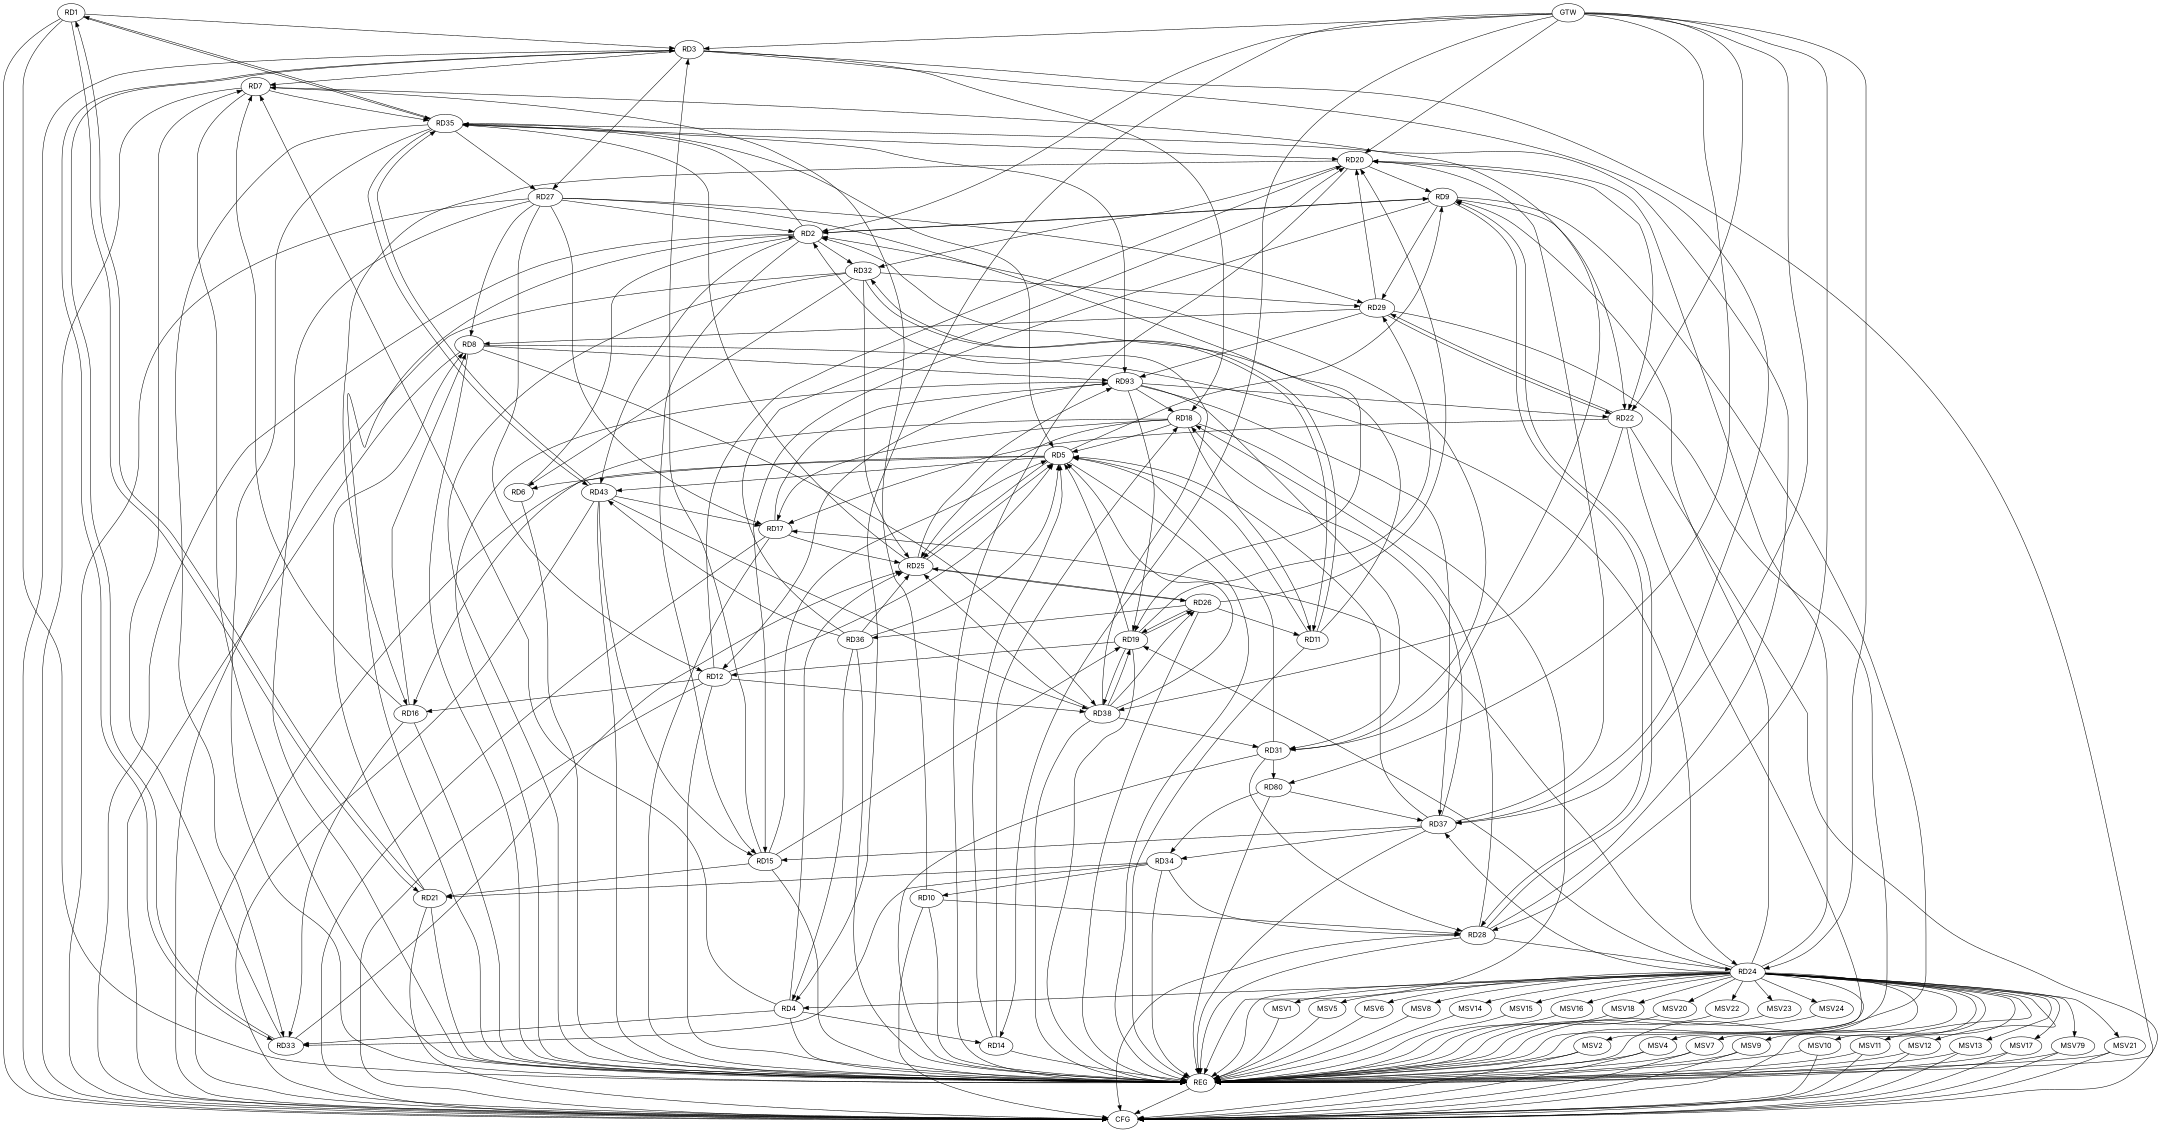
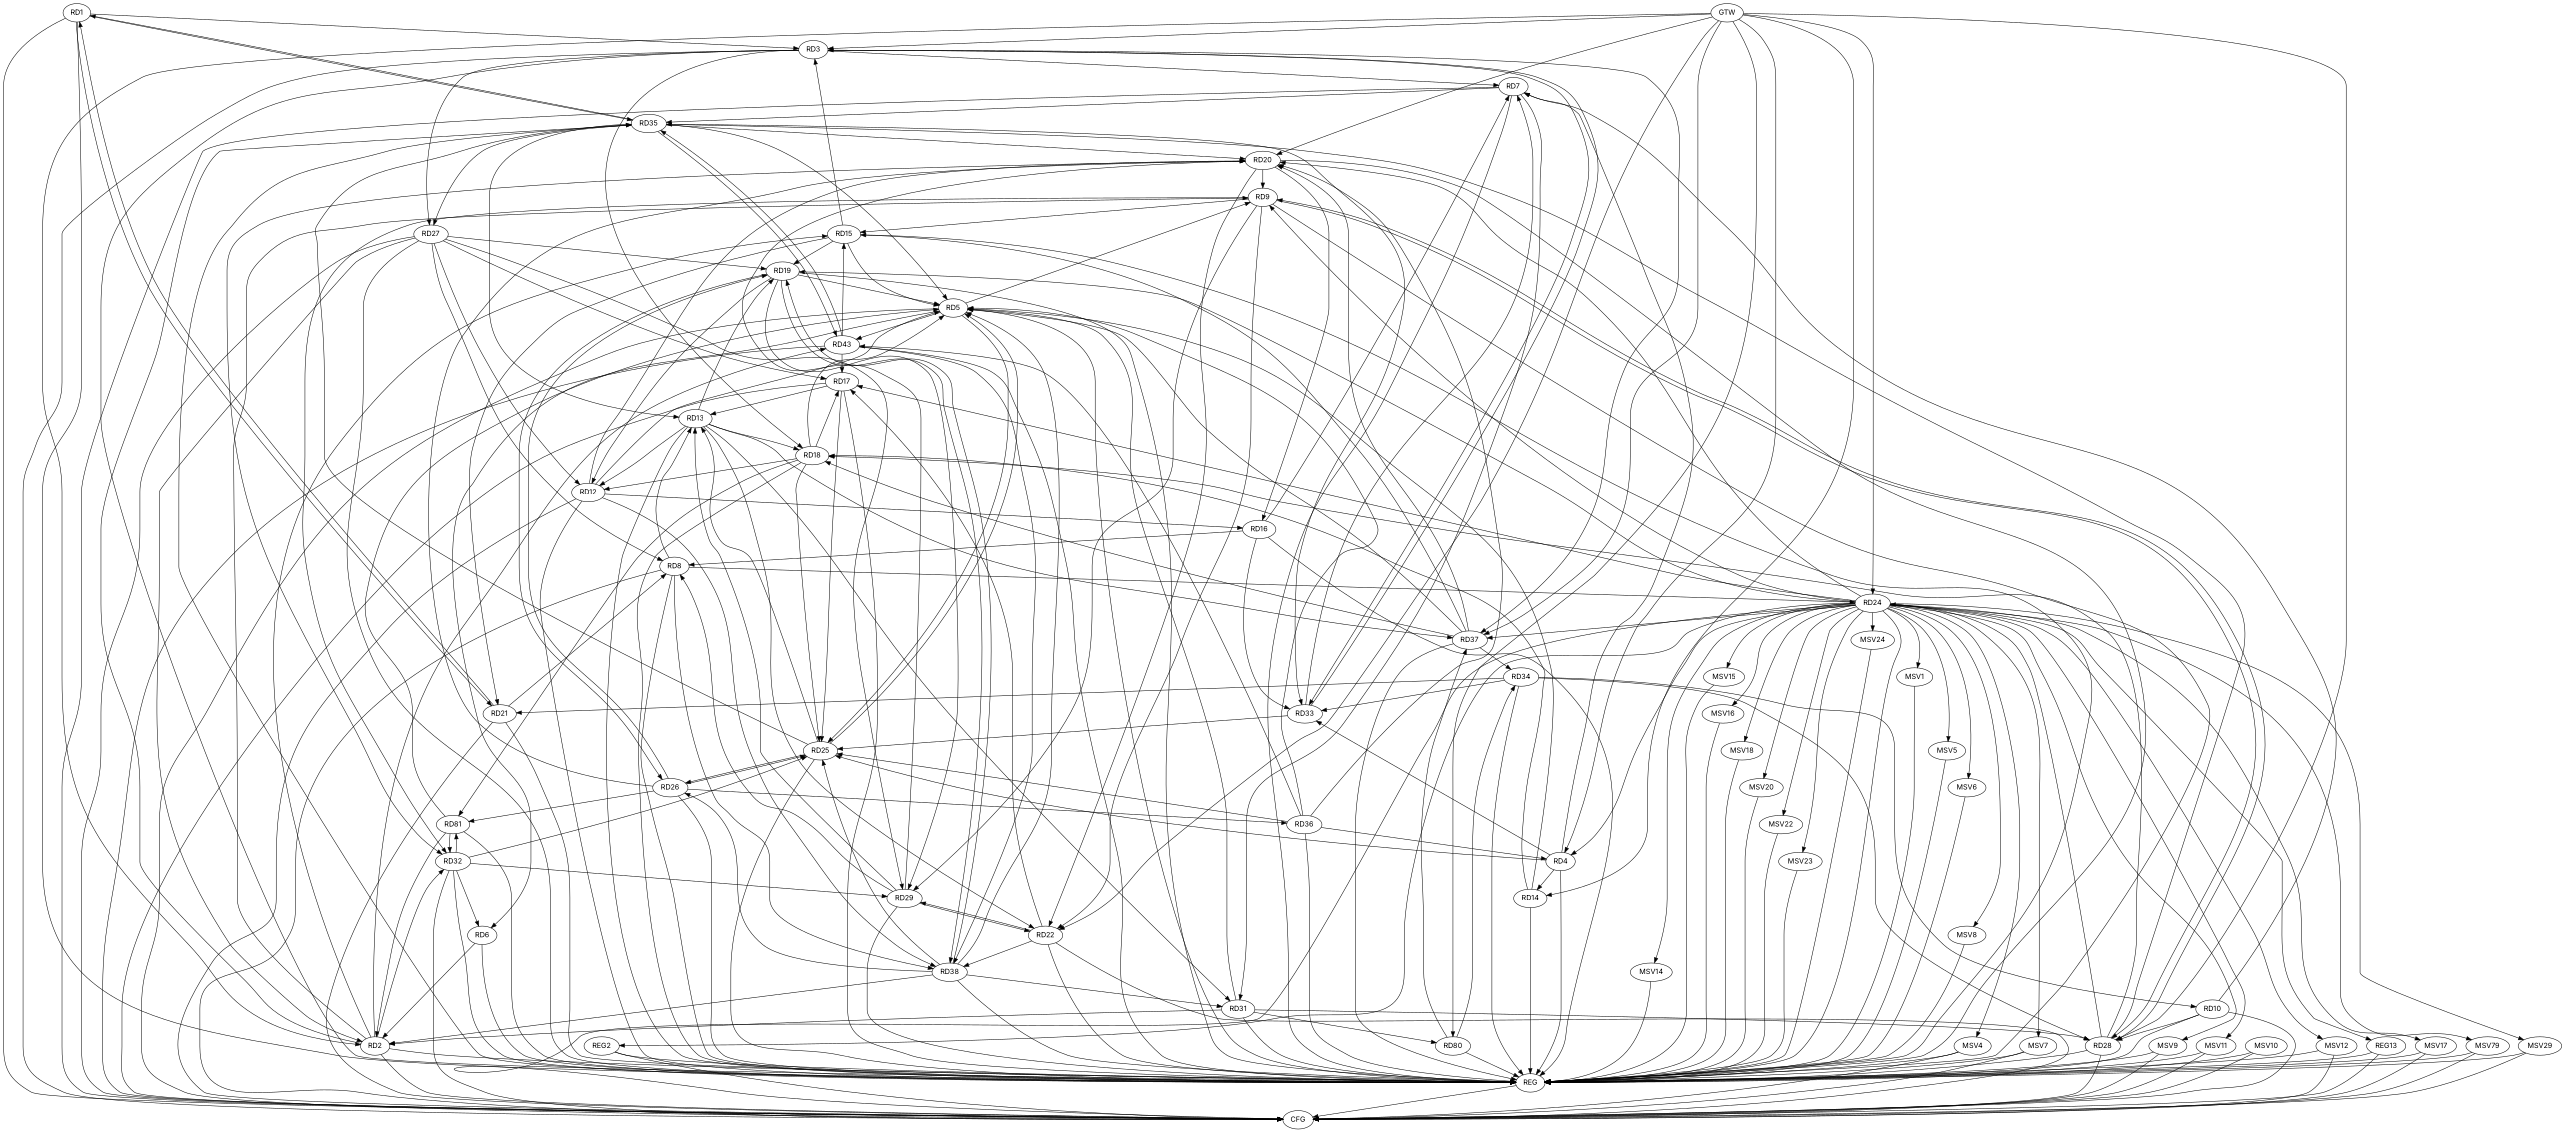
(1128, 215) -> (552, 210)
(1125, 382) -> (695, 419)
(711, 445) -> (703, 474)
(1313, 640) -> (453, 825)
(2015, 1006) -> none
(1592, 1046) -> (602, 1046)
(1971, 1046) -> (2386, 1046)
(2125, 1046) -> (2540, 1046)
none -> (947, 1069)
